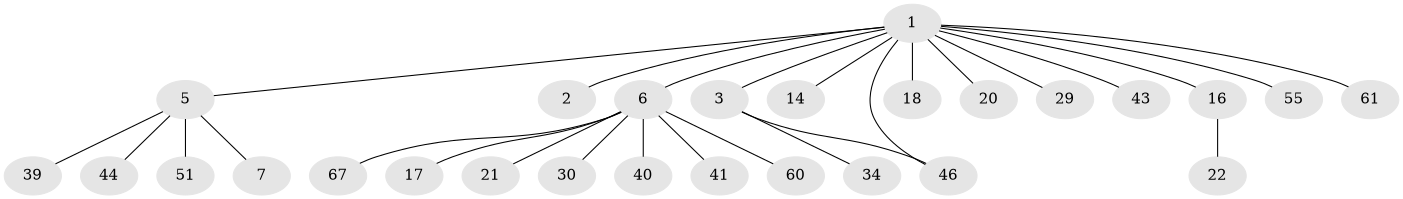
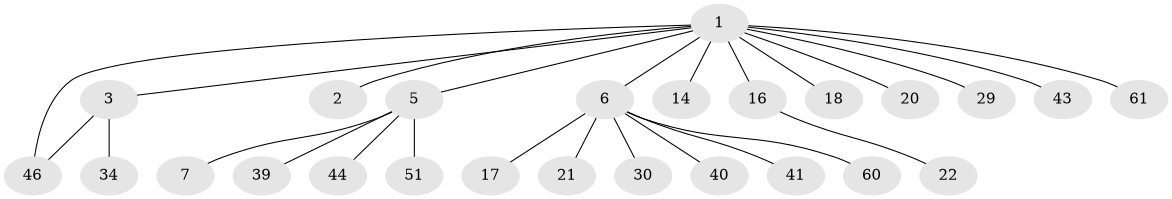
(1294, 100) -> none
(338, 176) -> none
